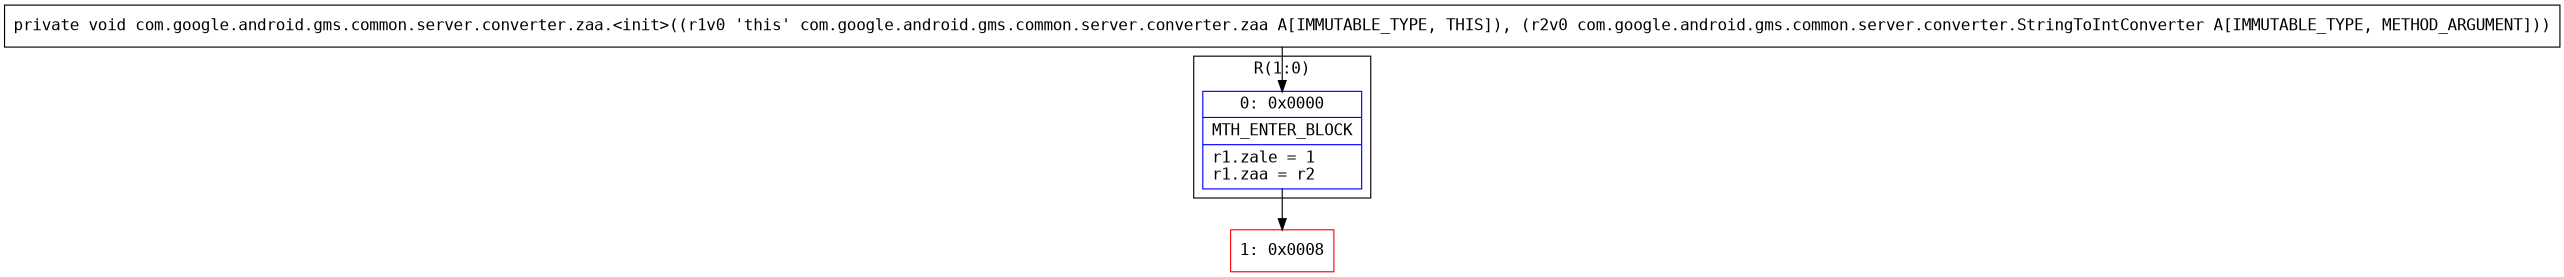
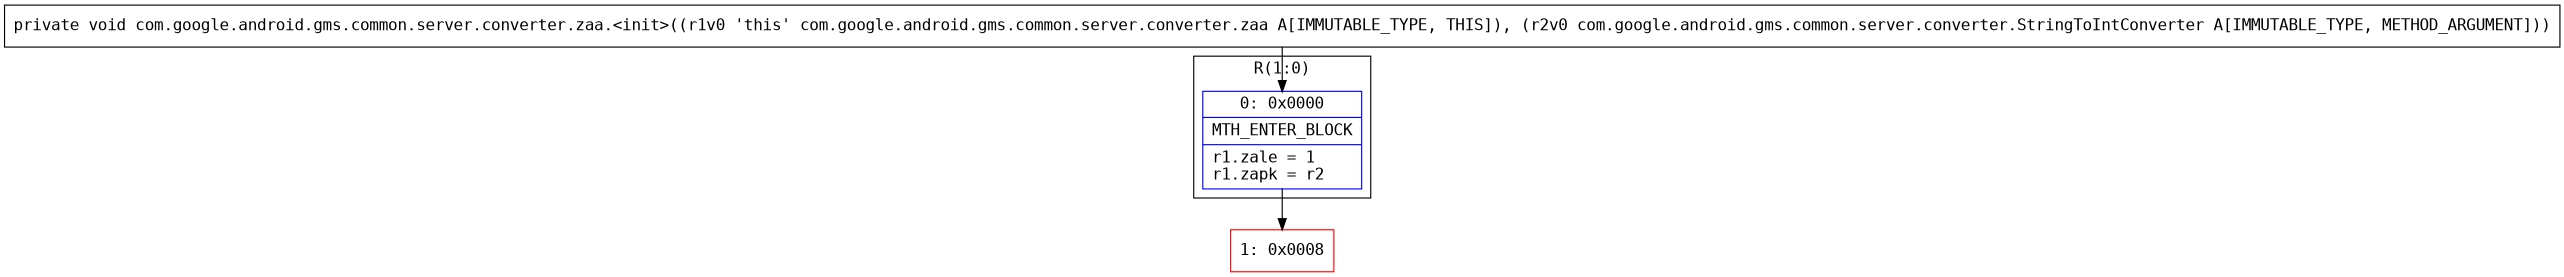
(1264, 175) -> (1269, 175)
